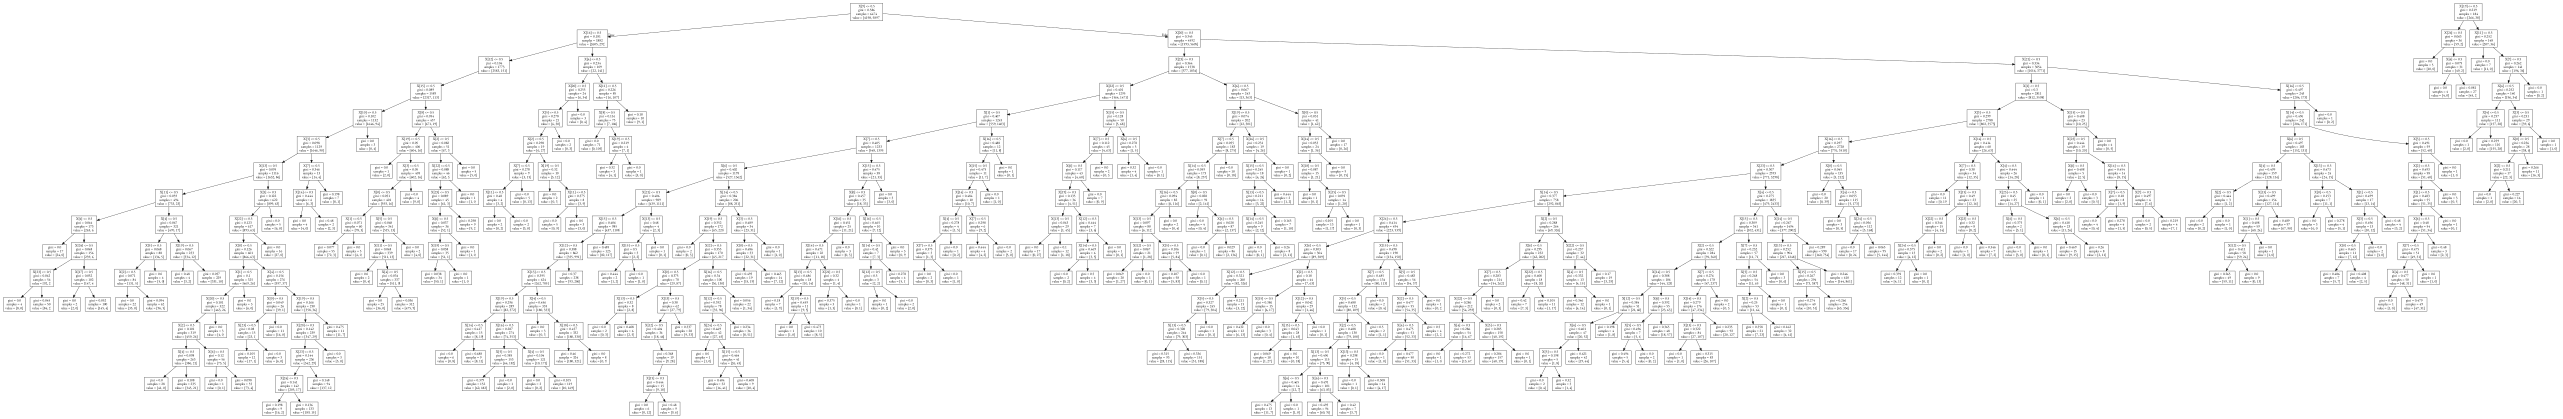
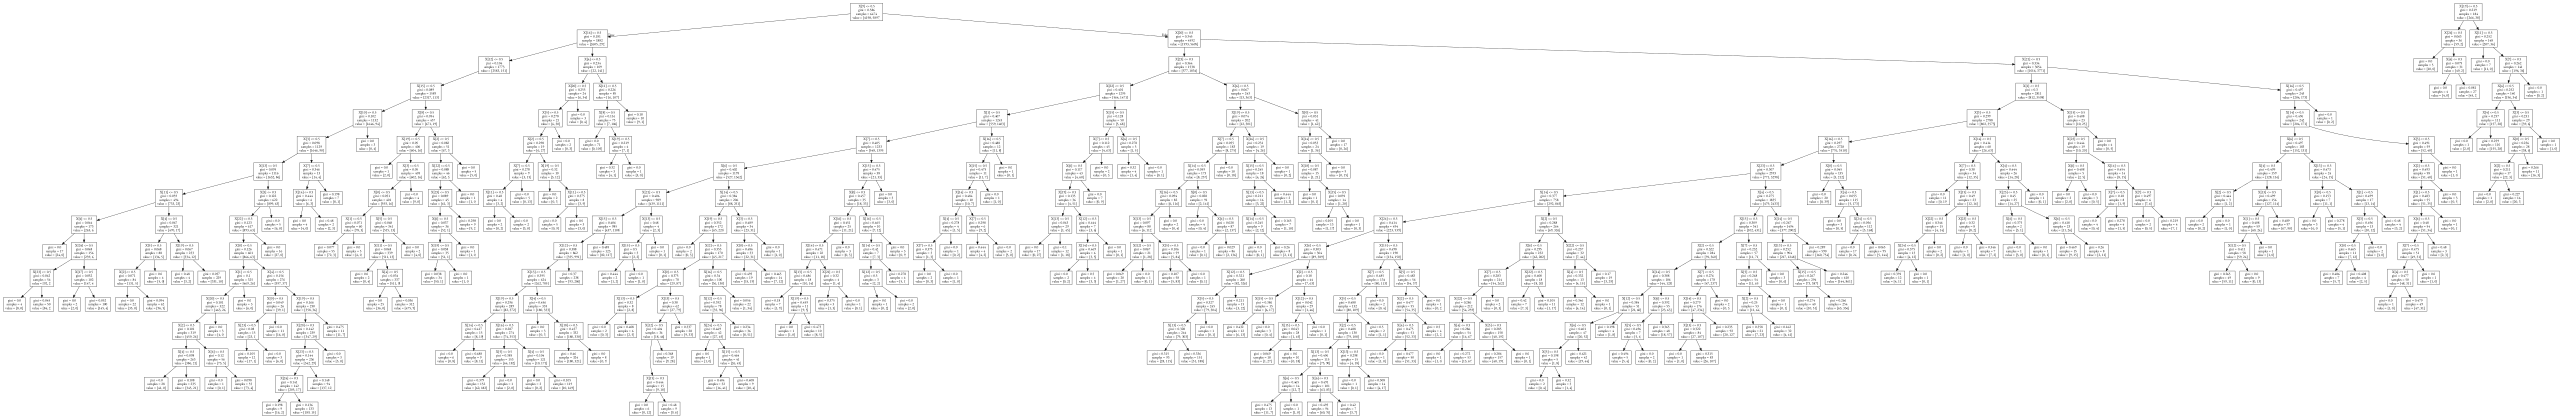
(661, 369) -> (650, 356)
